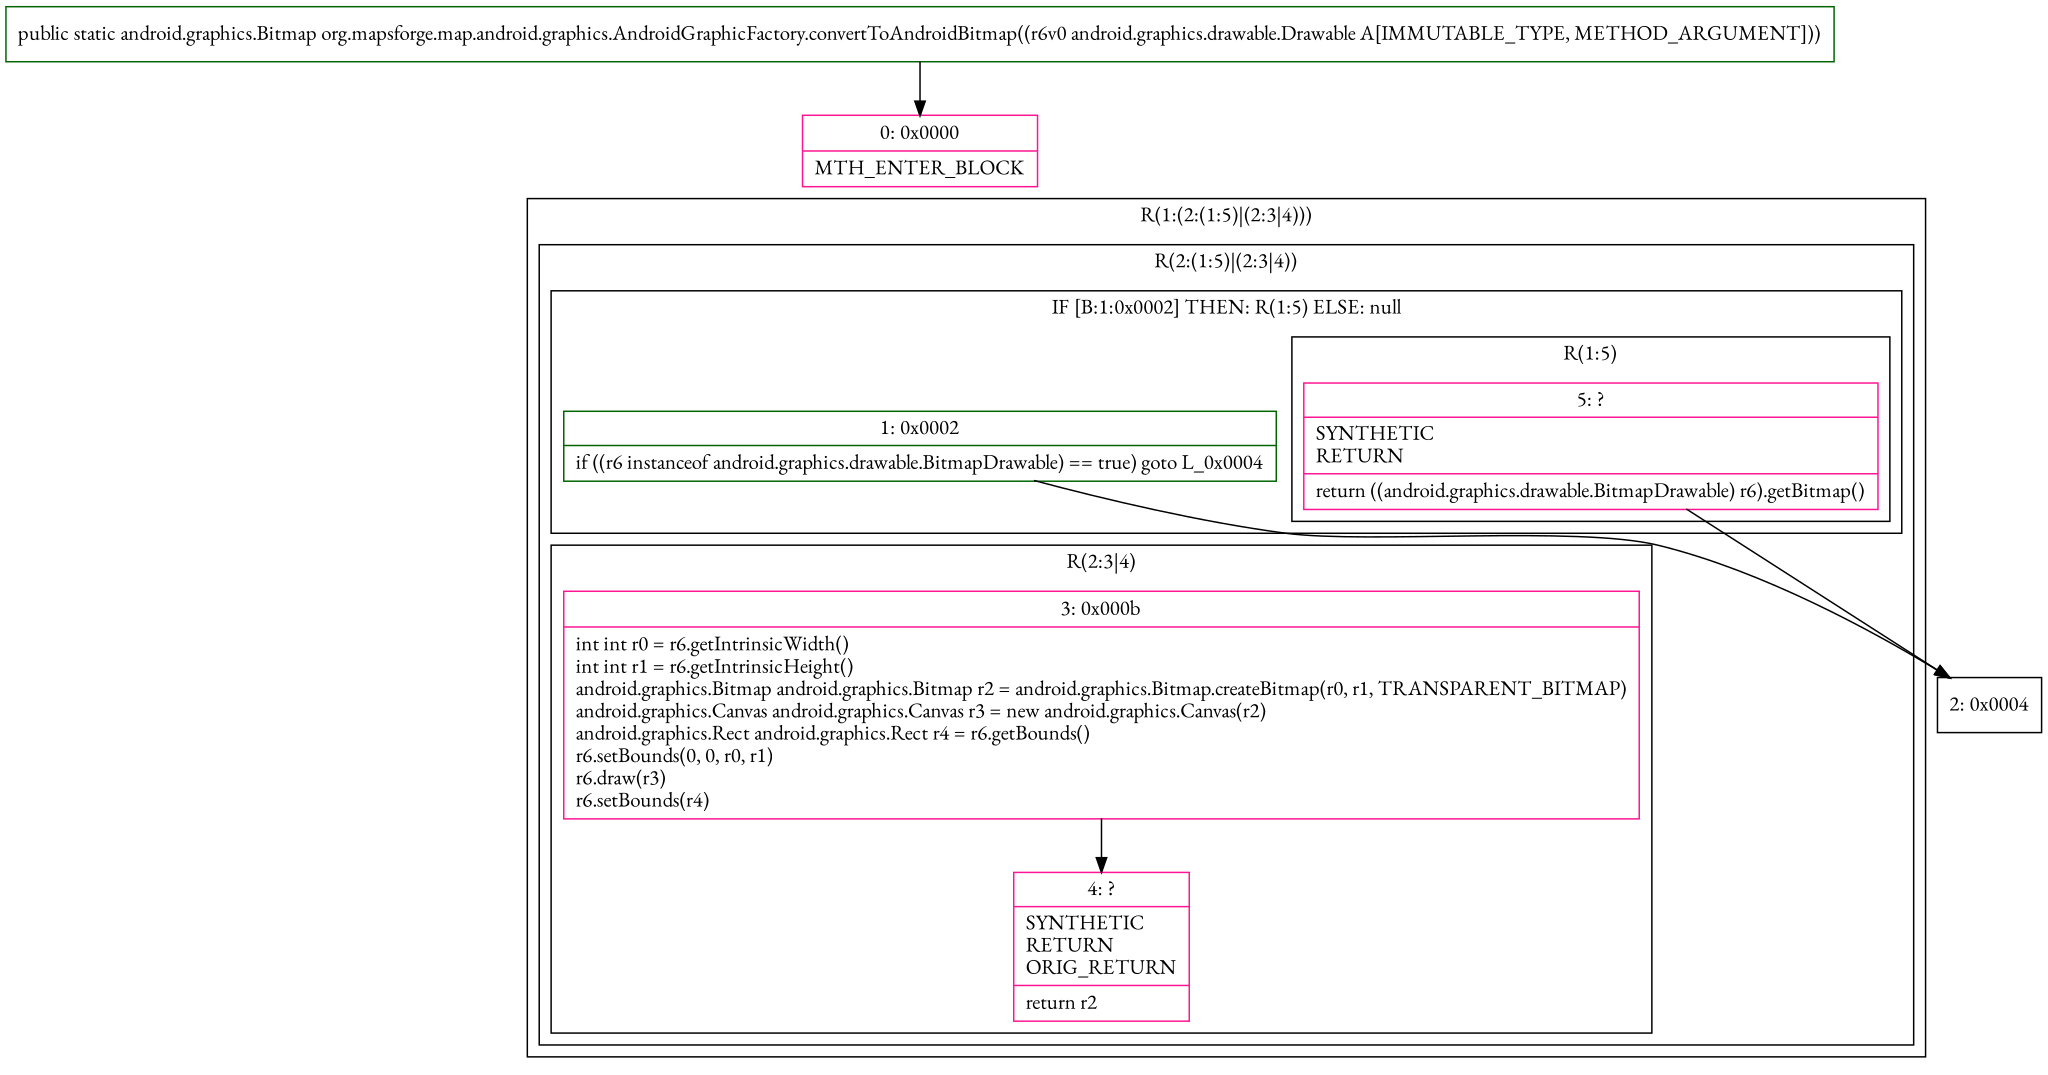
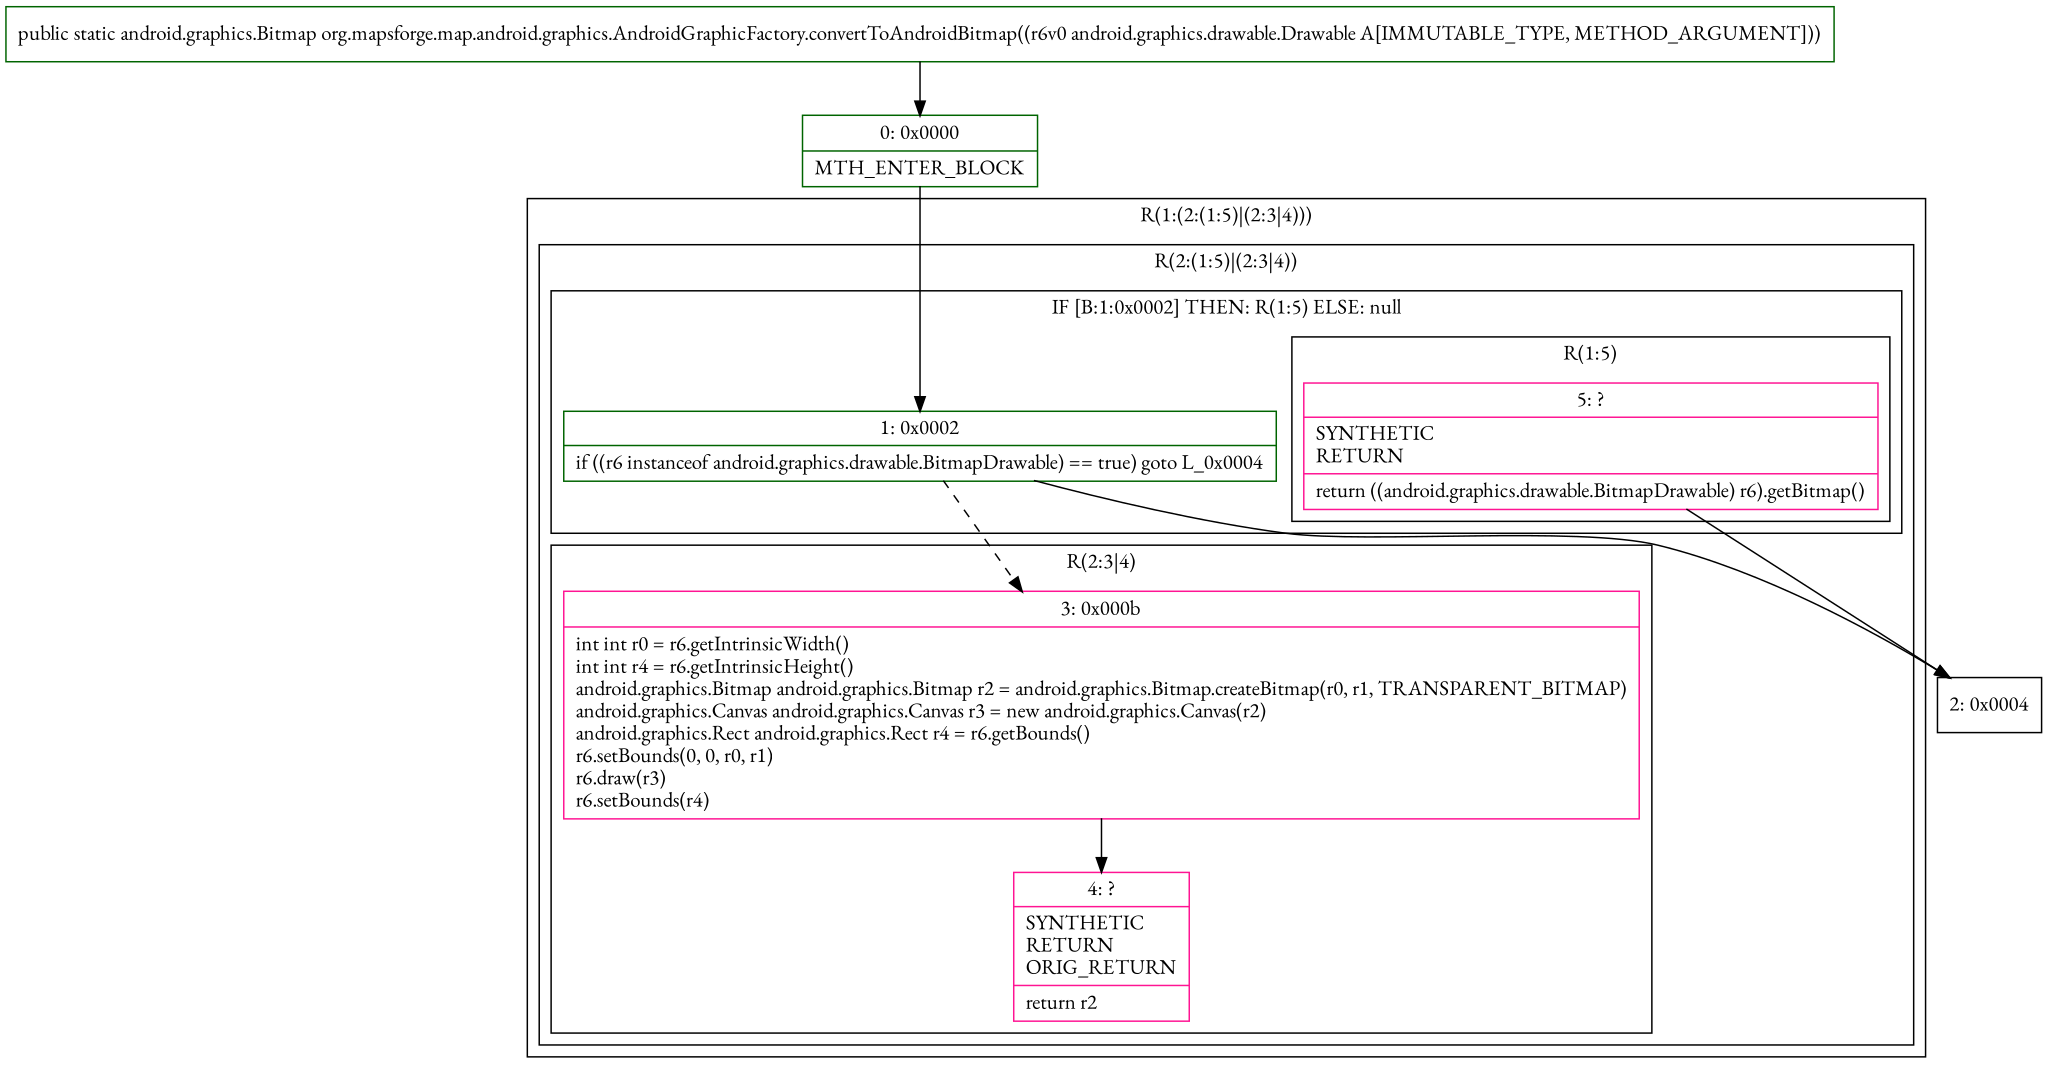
(920, 151) -> (920, 151)
none -> (920, 281)
none -> (973, 523)
(715, 666) -> (715, 666)
